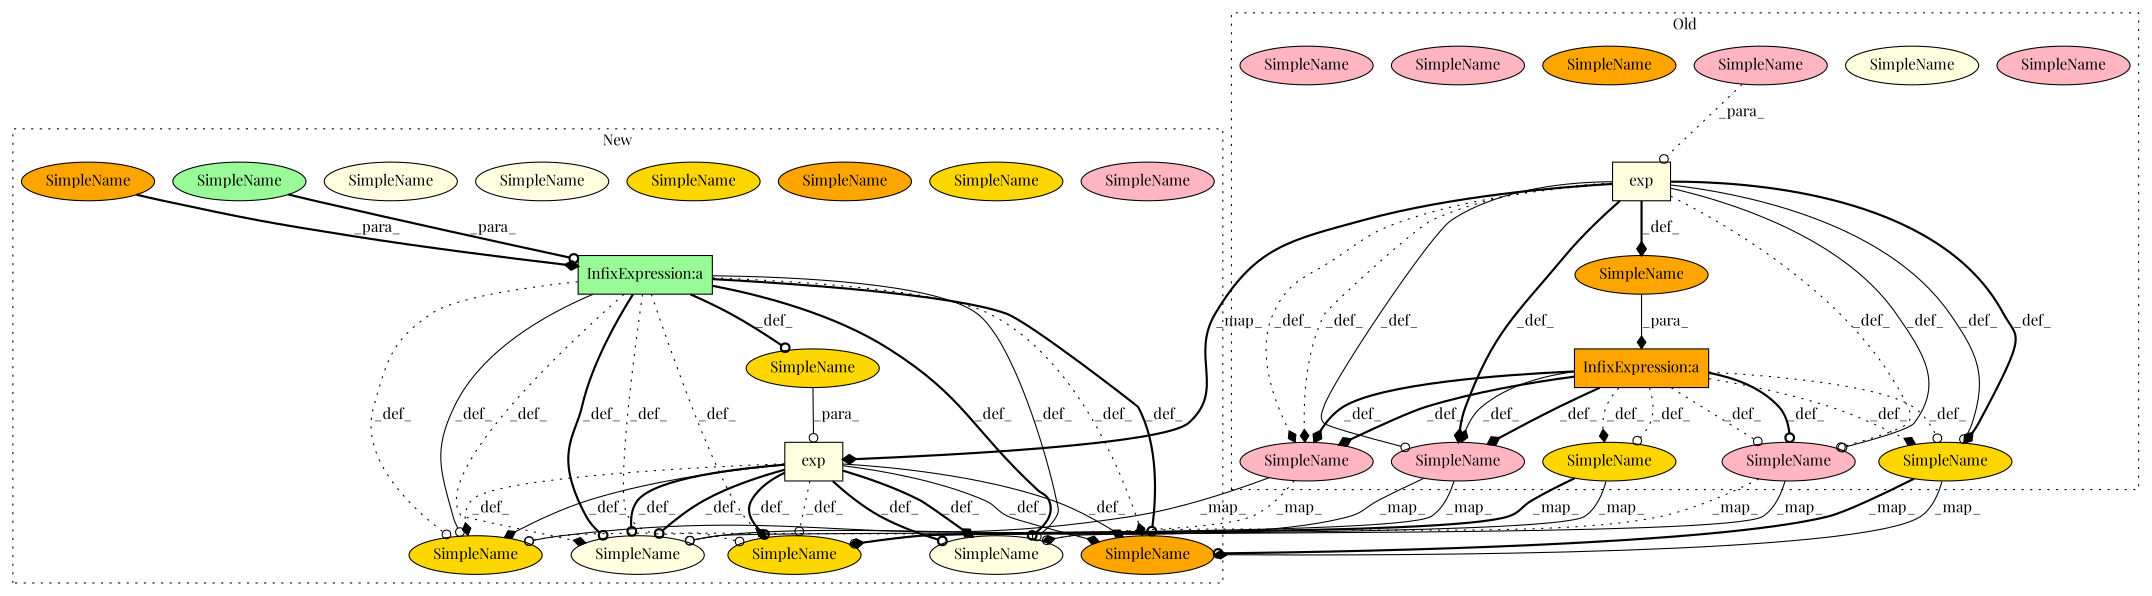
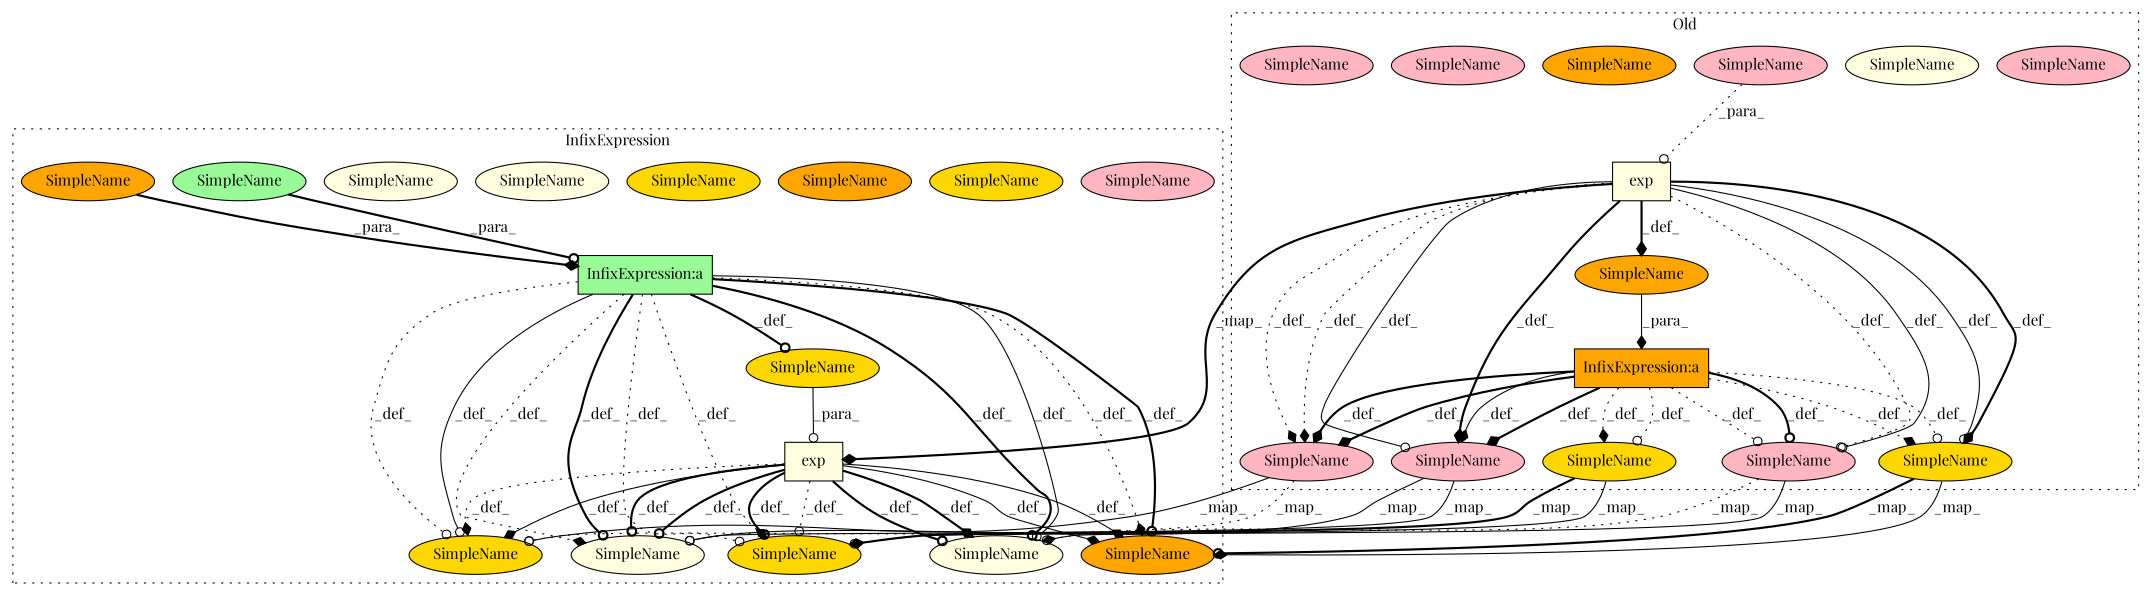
(618, 141) -> (618, 141)
